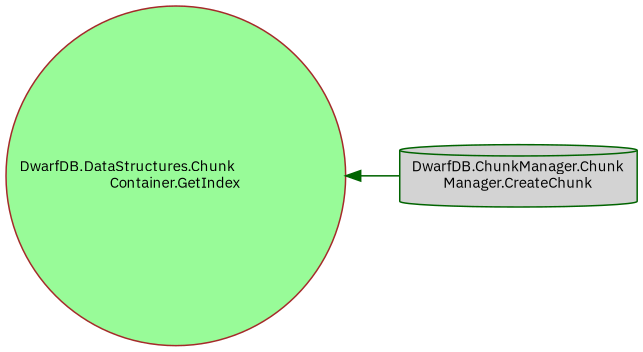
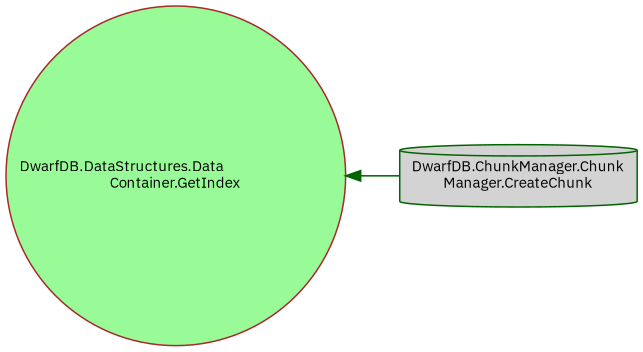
(176, 176) -> (176, 176)
